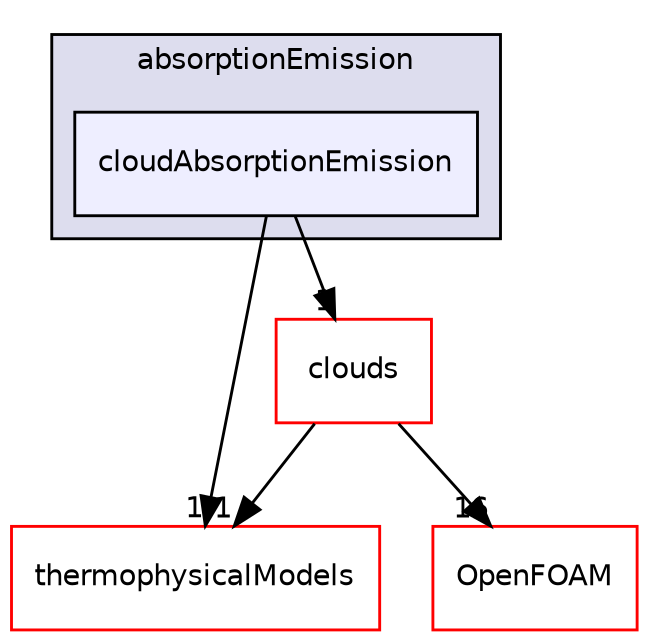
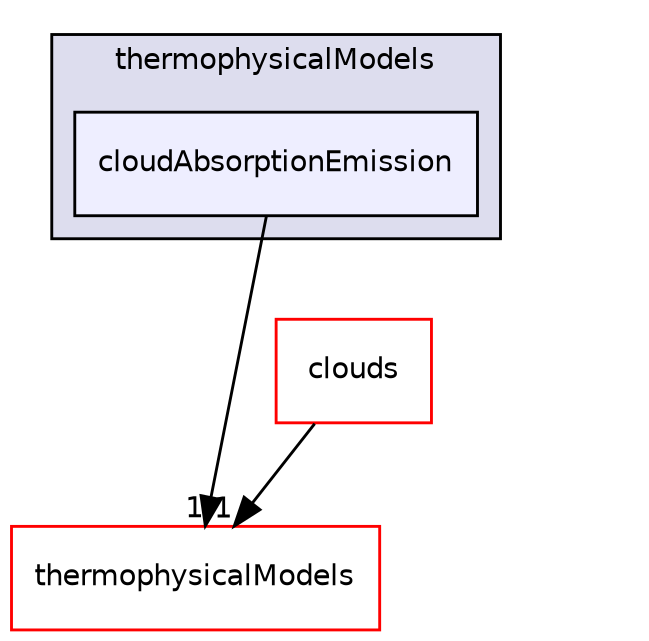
(276, 62) -> (276, 62)
(311, 256) -> none
(535, 578) -> none
